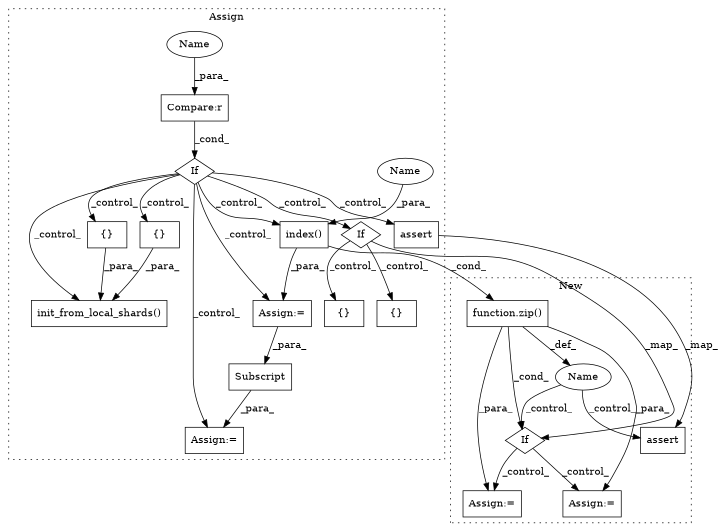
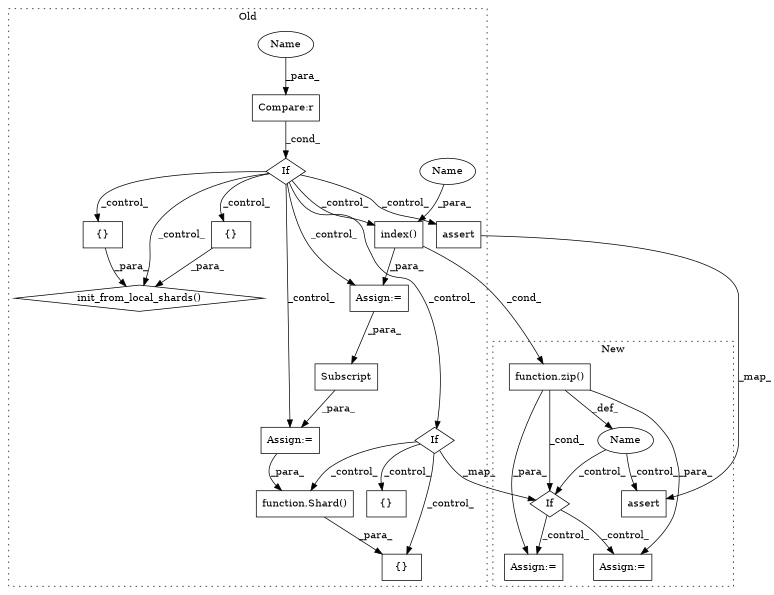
(227, 17) -> (248, 17)
(99, 314) -> (139, 298)
none -> (305, 504)
